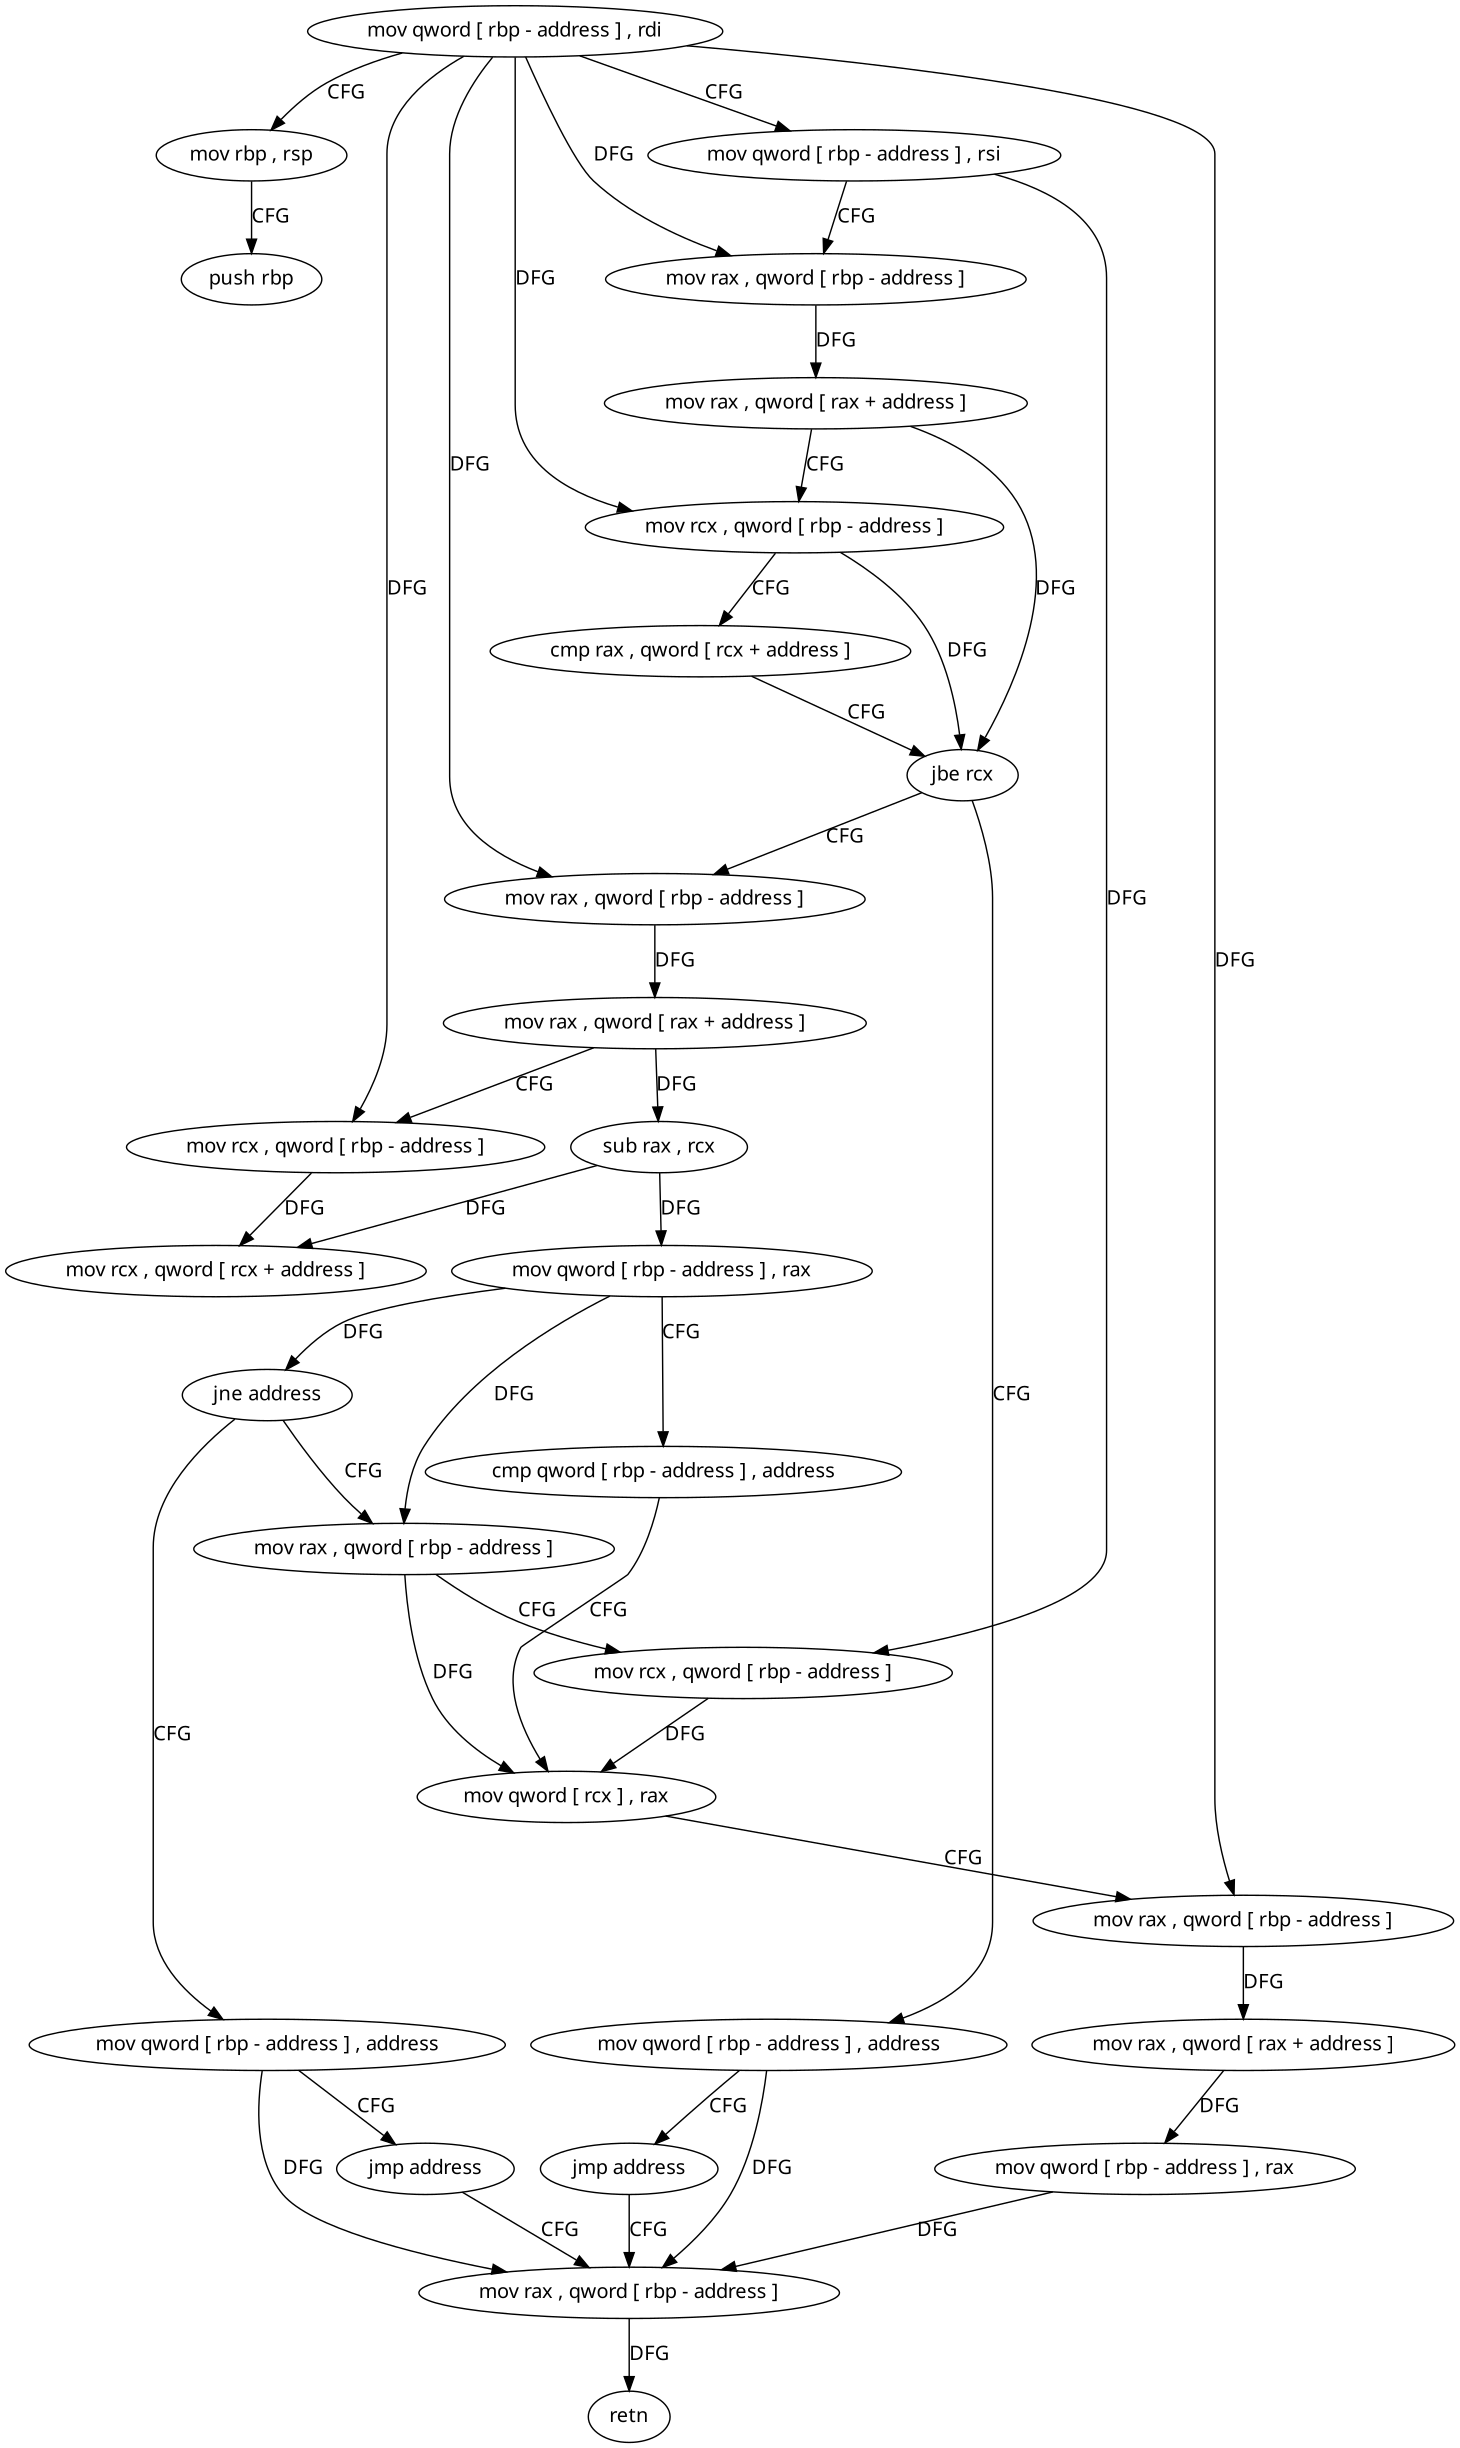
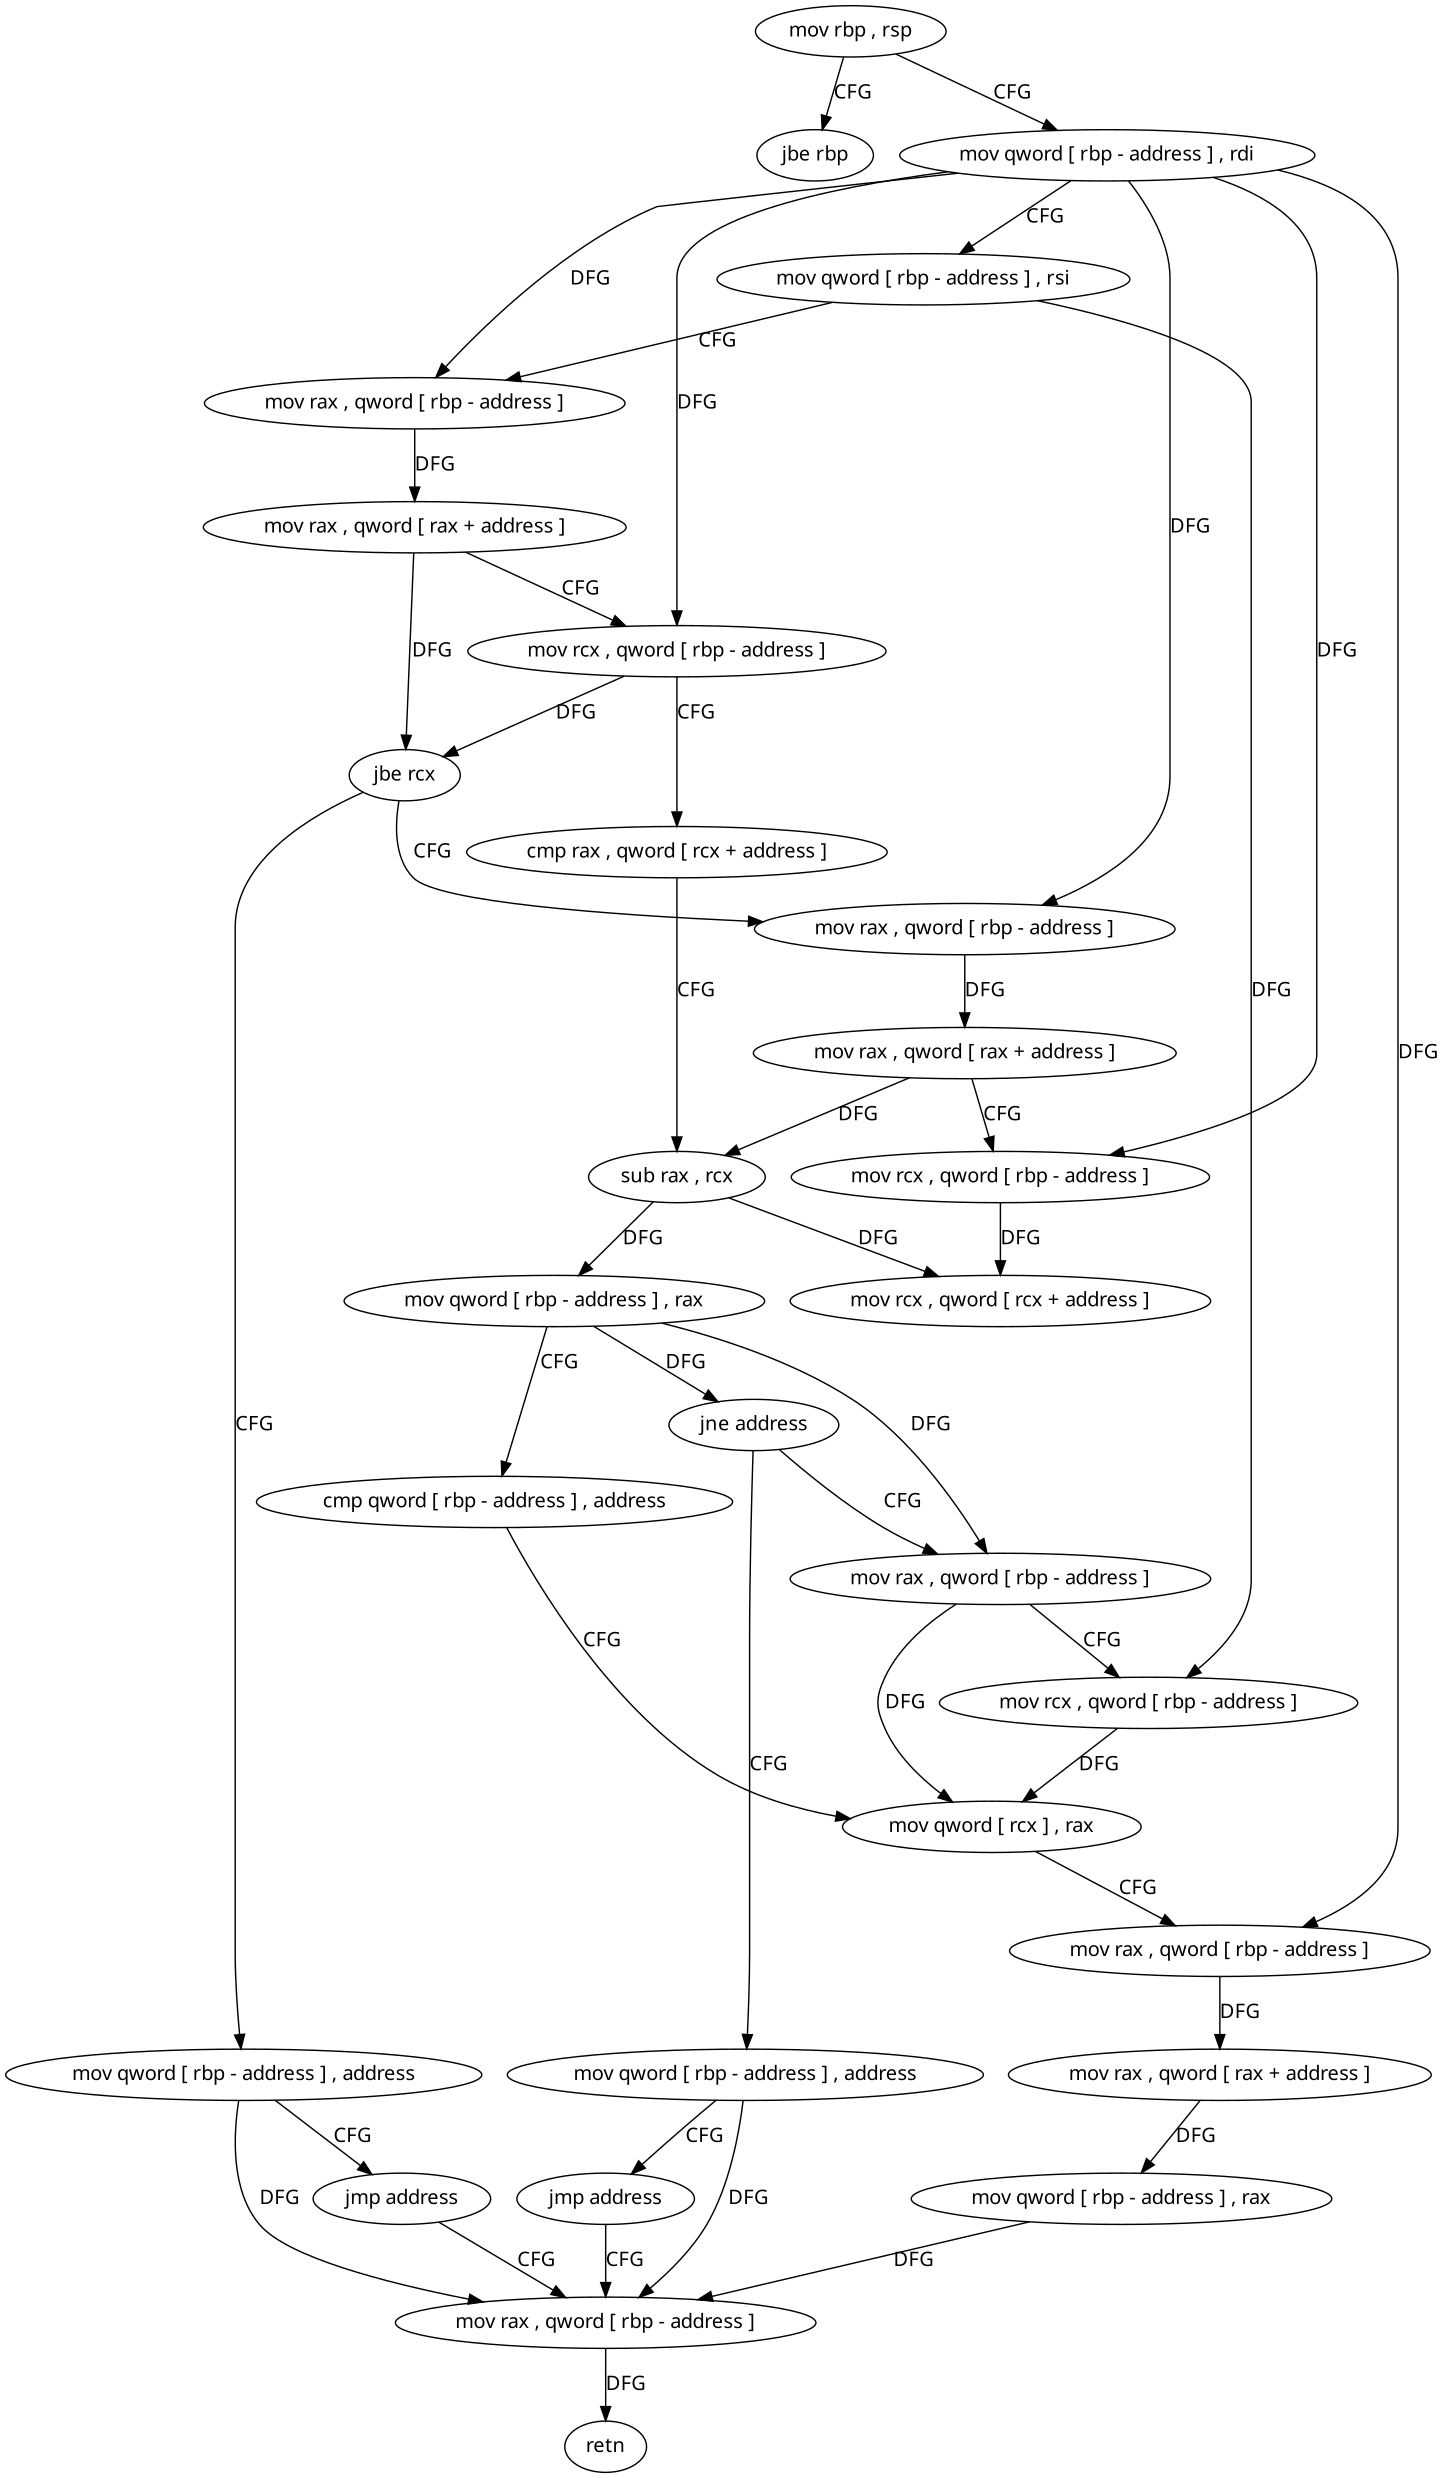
(337, 78) -> (970, 89)
(252, 279) -> (815, 155)
(832, 713) -> (677, 1008)
